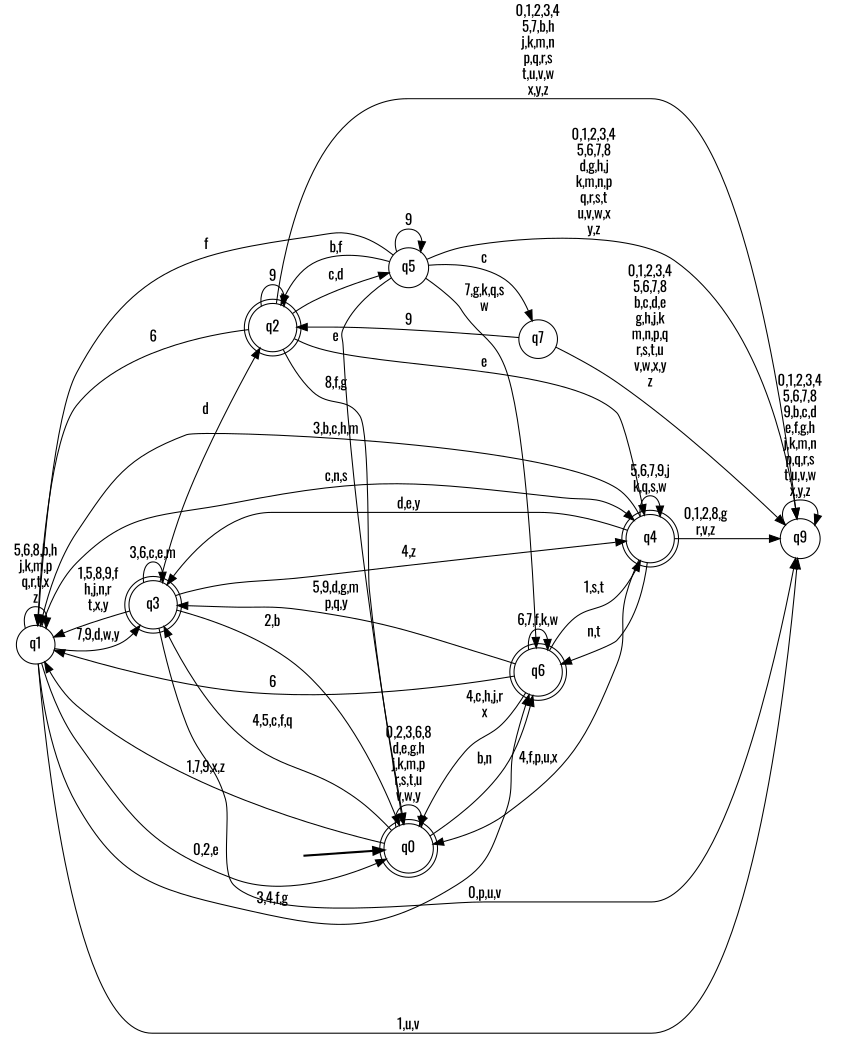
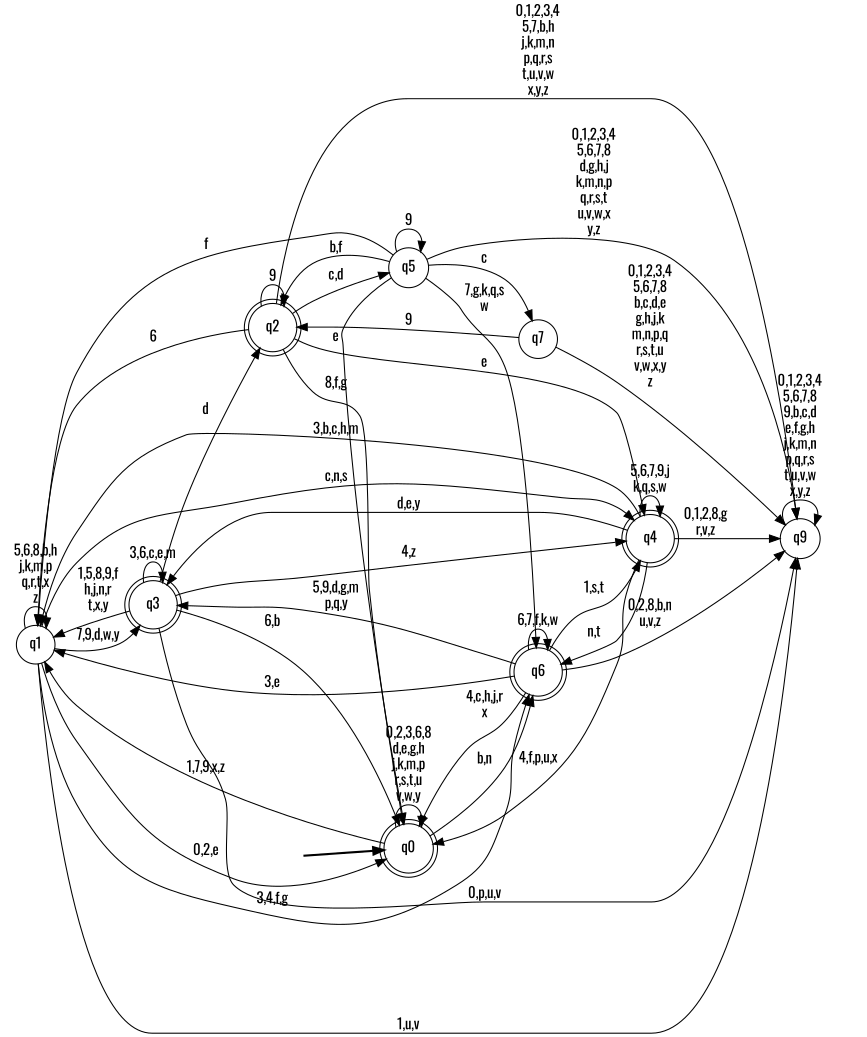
(273, 622) -> (273, 622)
none -> (676, 628)
(273, 683) -> (273, 683)
(263, 752) -> none
